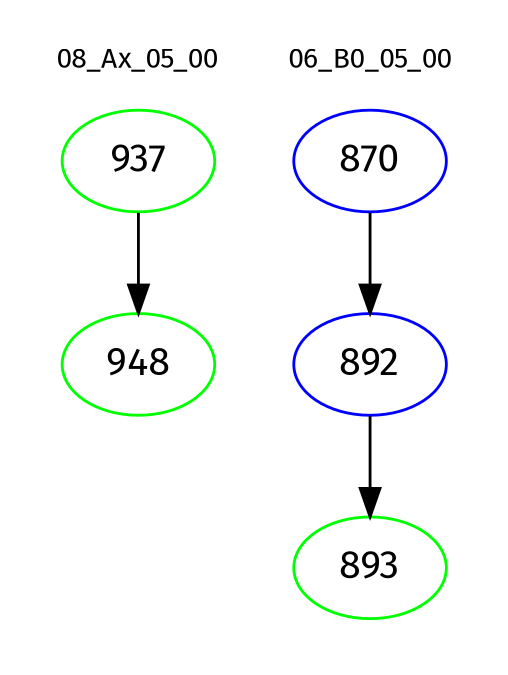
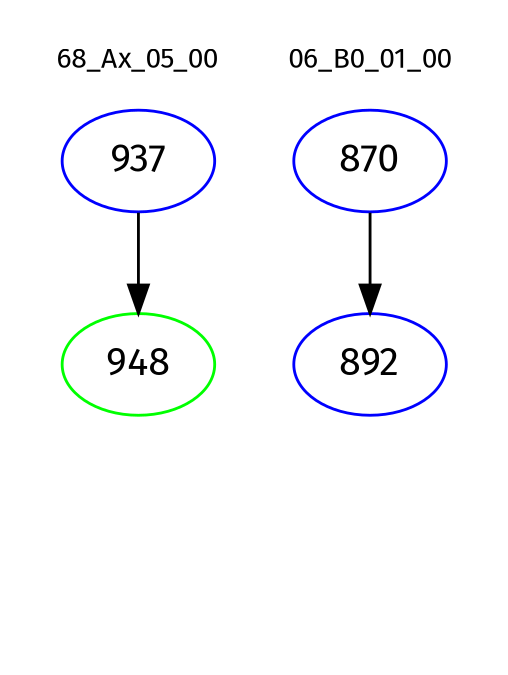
(138, 61) -> (138, 61)
(370, 61) -> (370, 61)
(138, 161) -> (138, 161)
(370, 568) -> none
